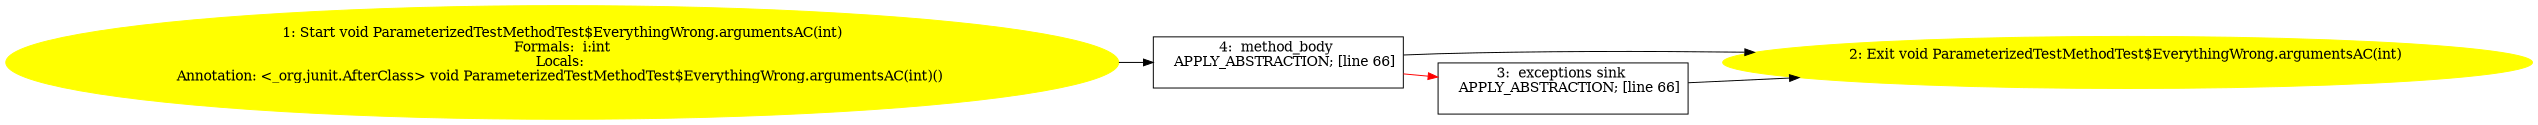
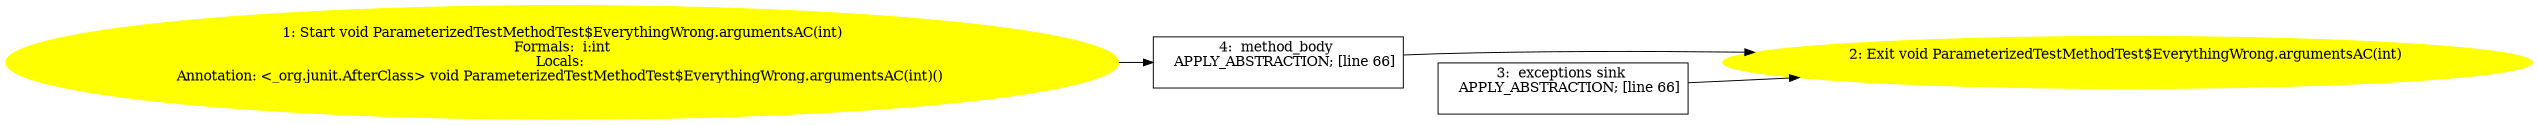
(1416, 75) -> none
